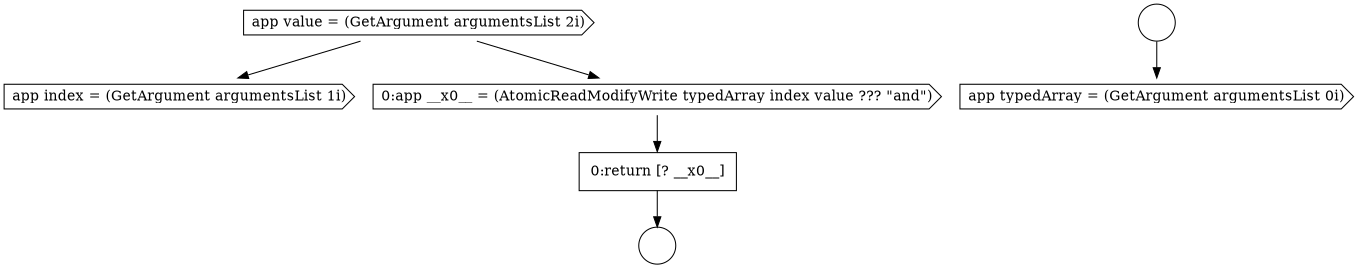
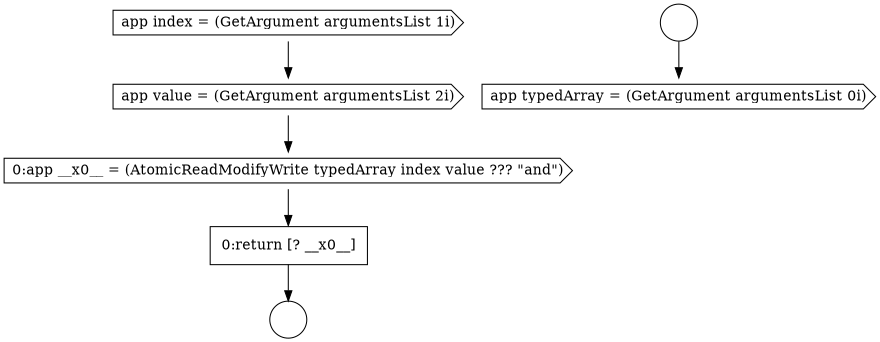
(304, 58) -> (288, 55)
